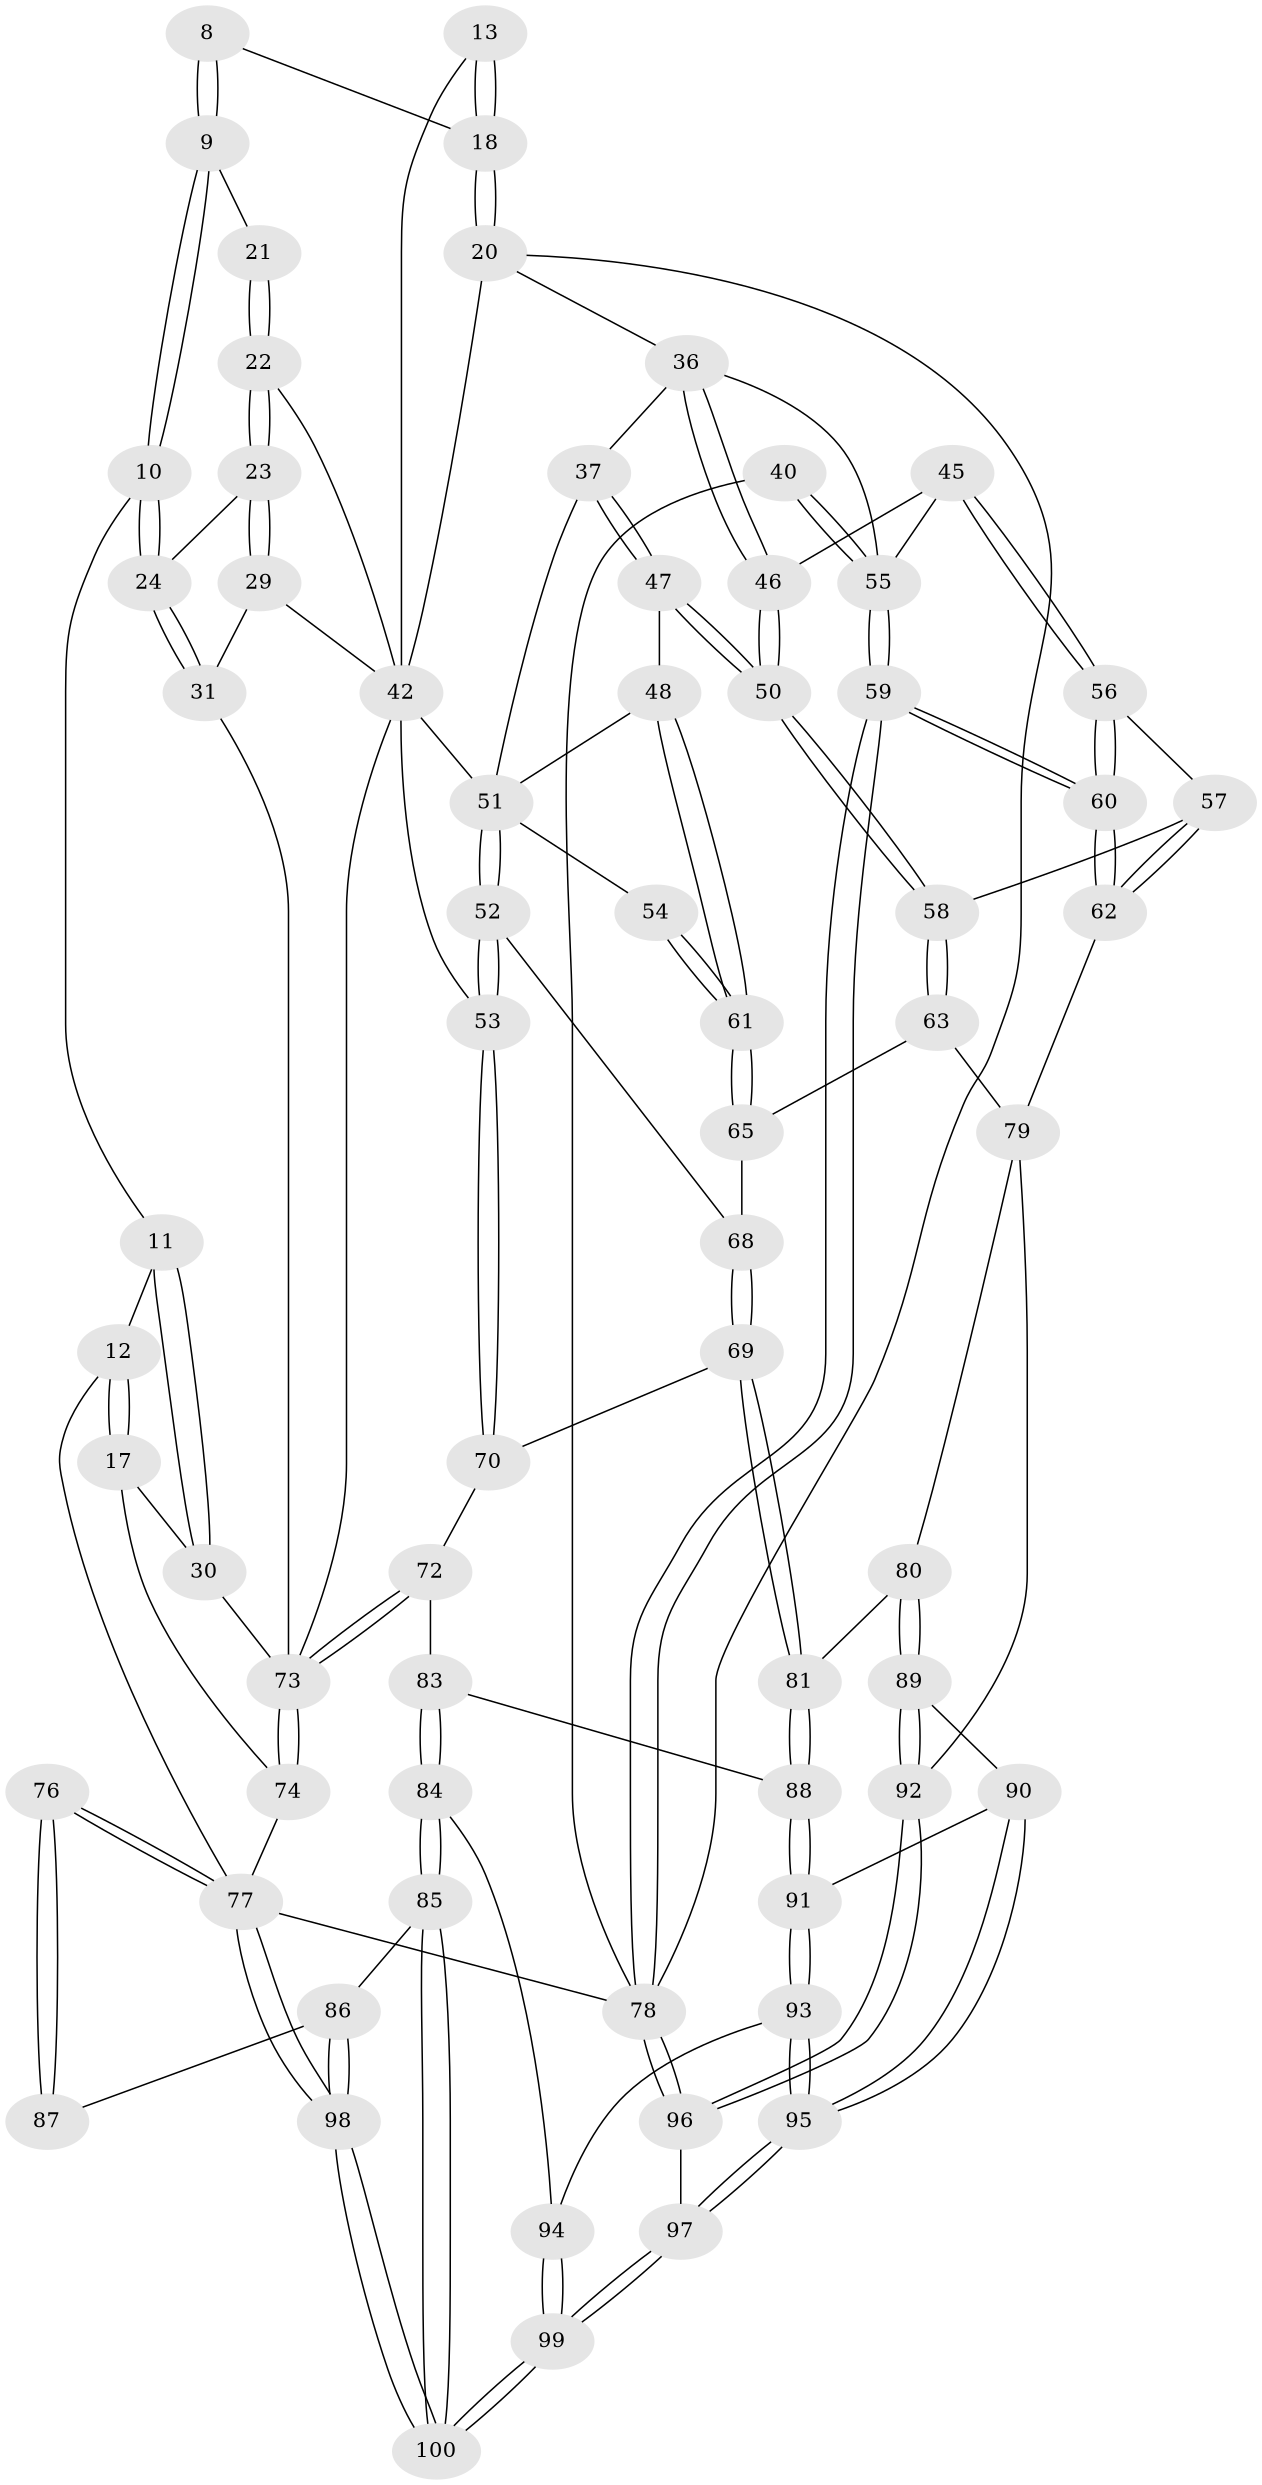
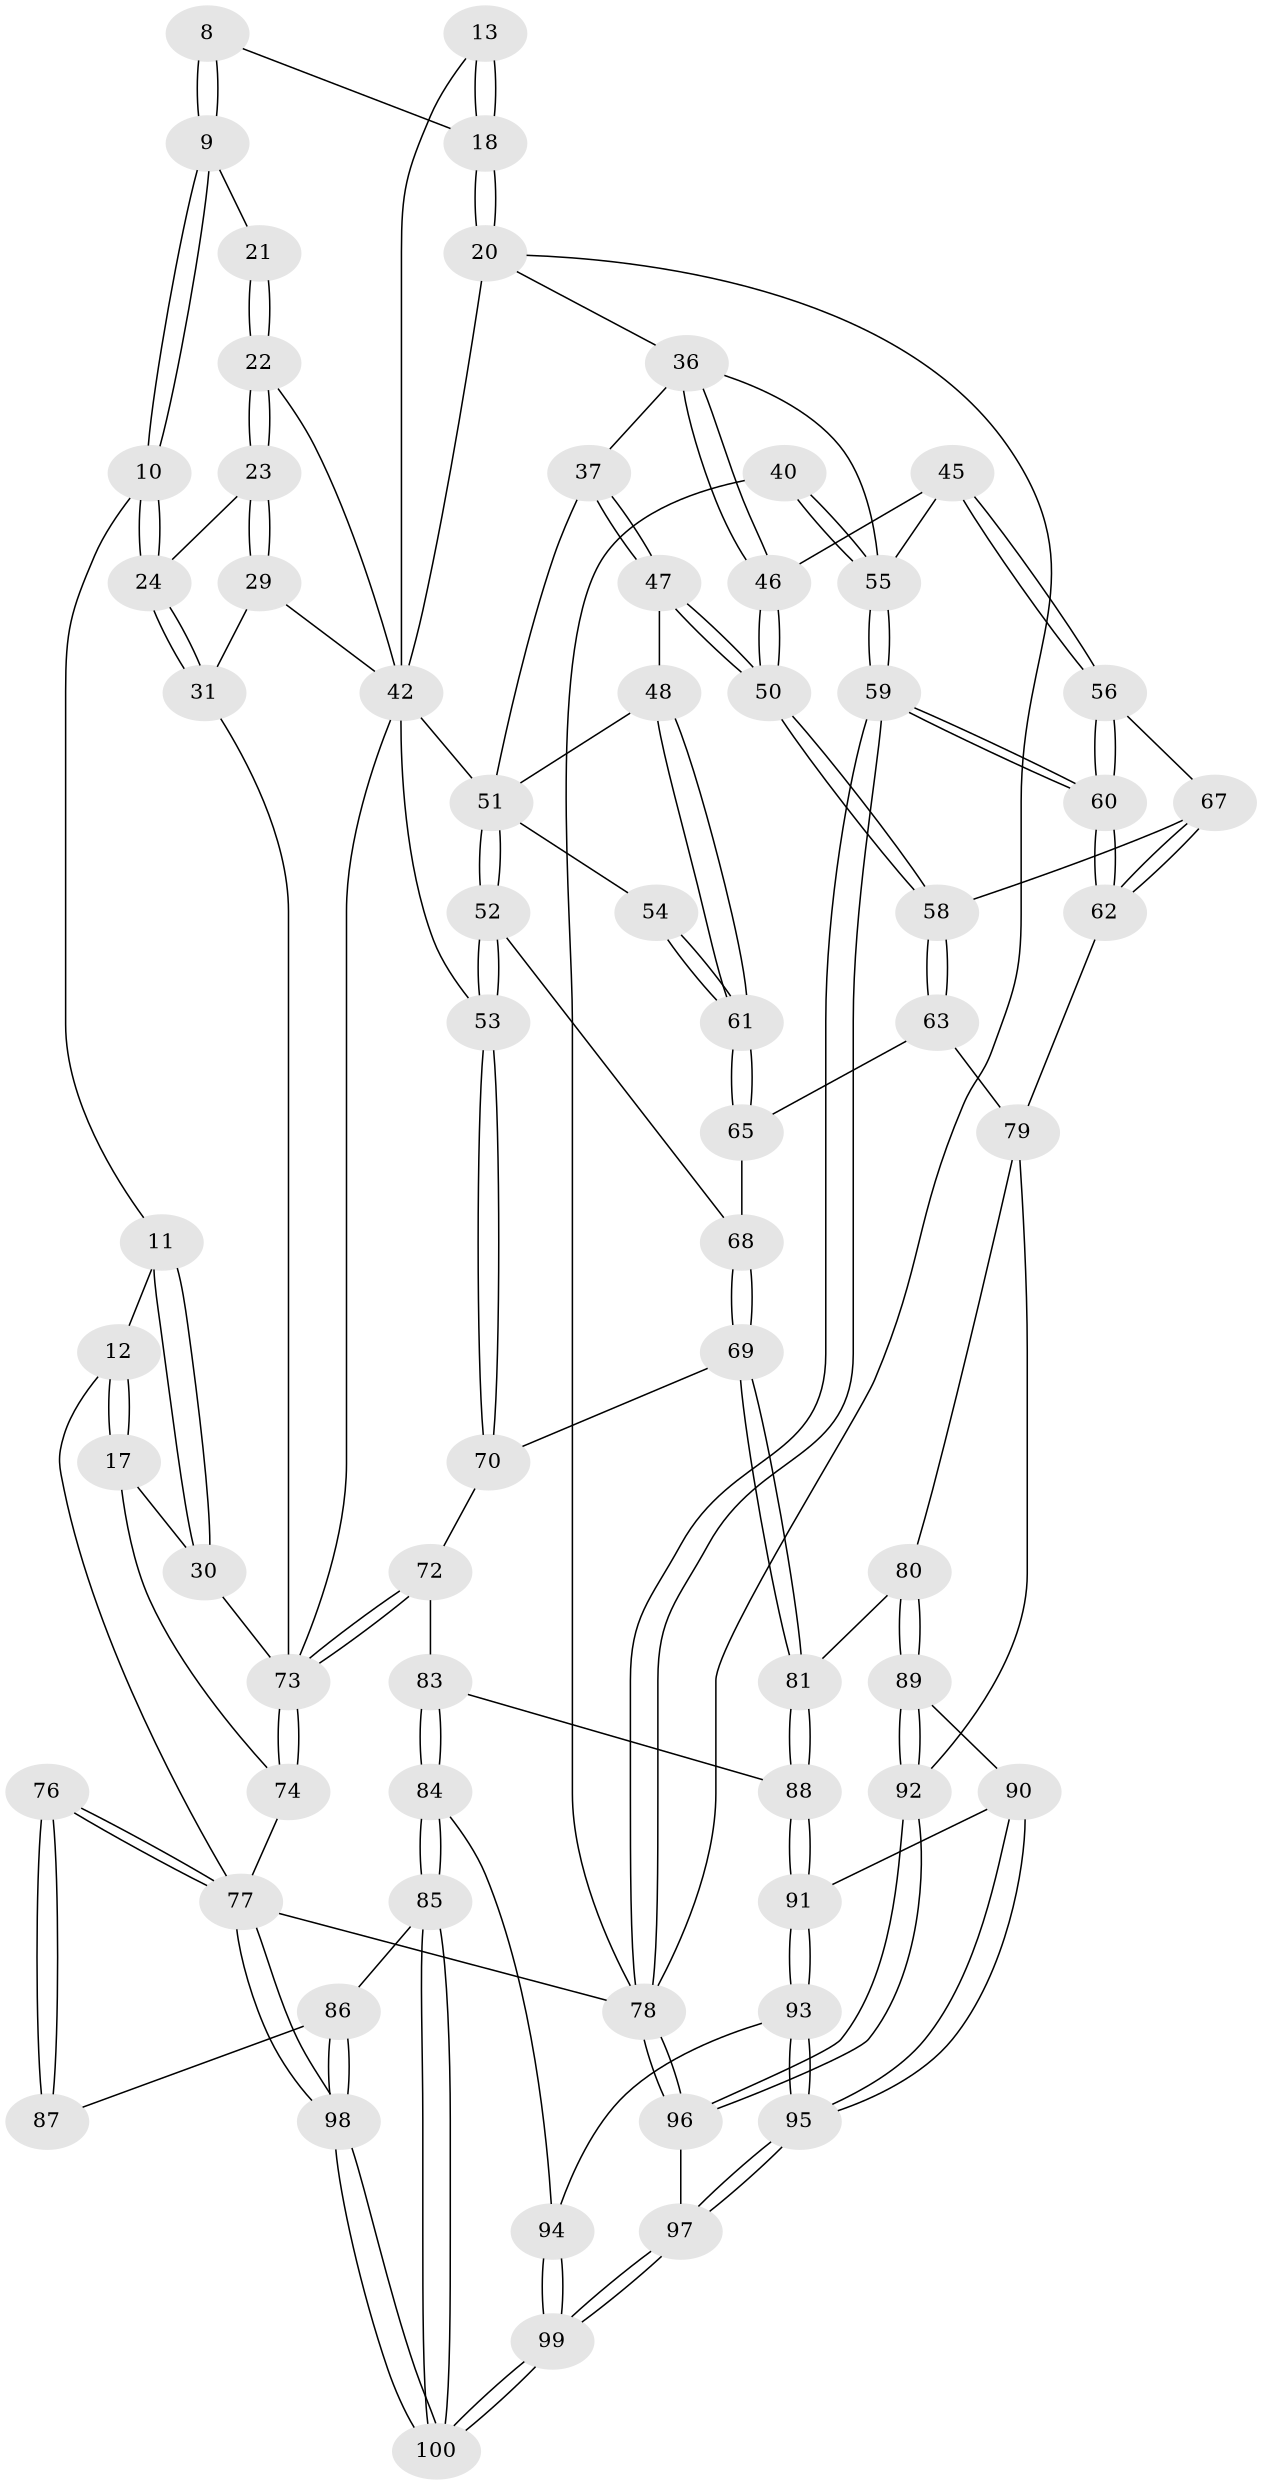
(1215, 803) -> (1215, 803)
